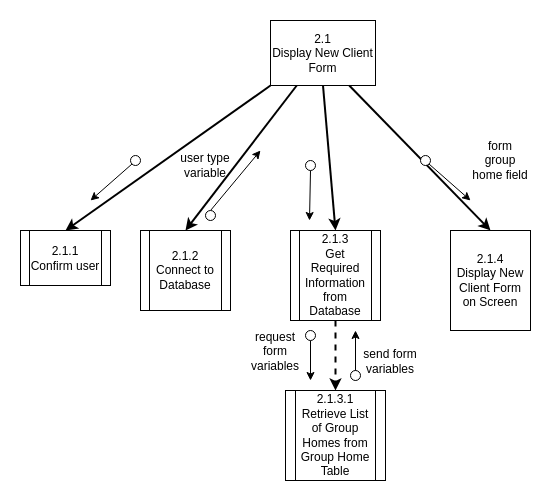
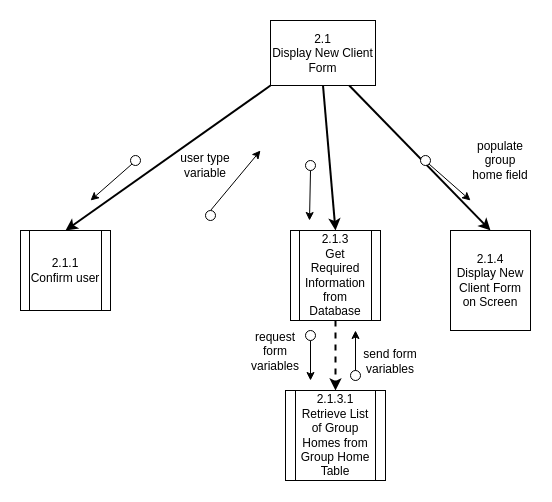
(244, 155) -> none
(501, 161) -> (501, 161)
(66, 258) -> (66, 271)
(186, 271) -> none
